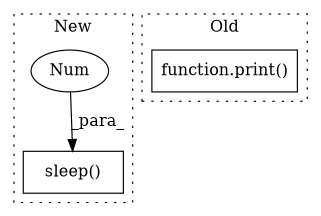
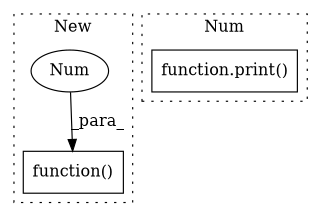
(225, 27) -> (225, 27)
(73, 172) -> (73, 172)
